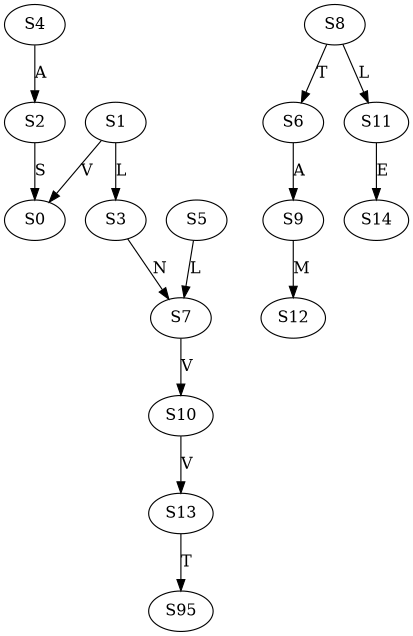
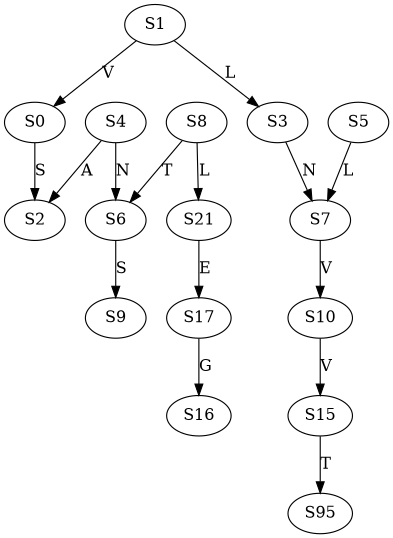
(376, 122) -> (199, 220)
(35, 166) -> (35, 166)
none -> (116, 166)
(299, 171) -> (121, 269)
(376, 220) -> (199, 318)
(293, 318) -> none
none -> (199, 416)
(181, 513) -> (320, 416)
